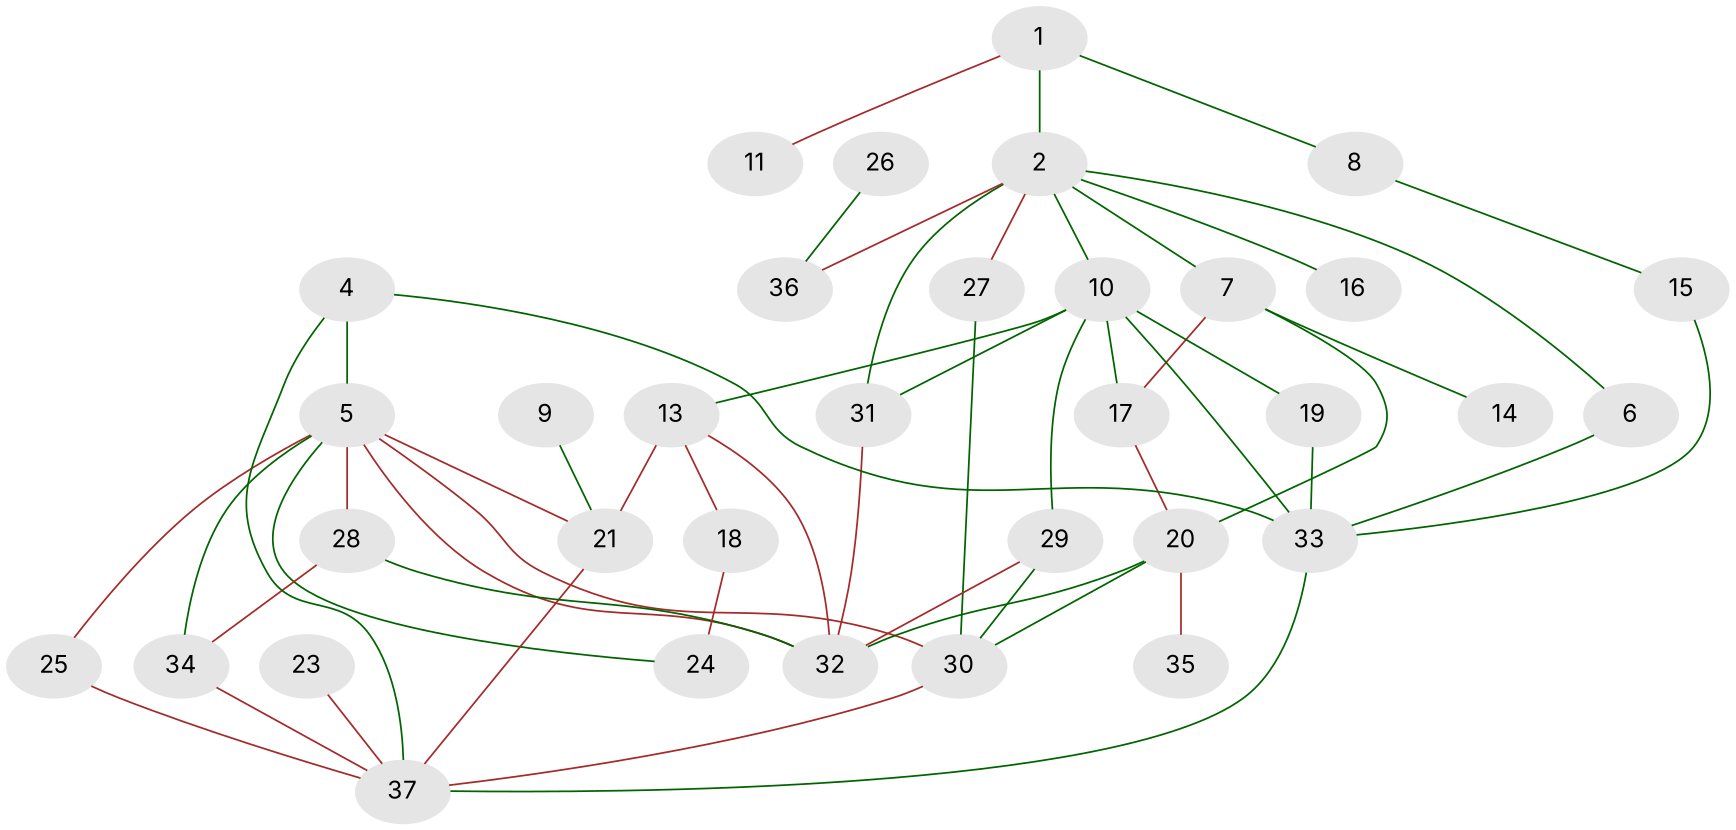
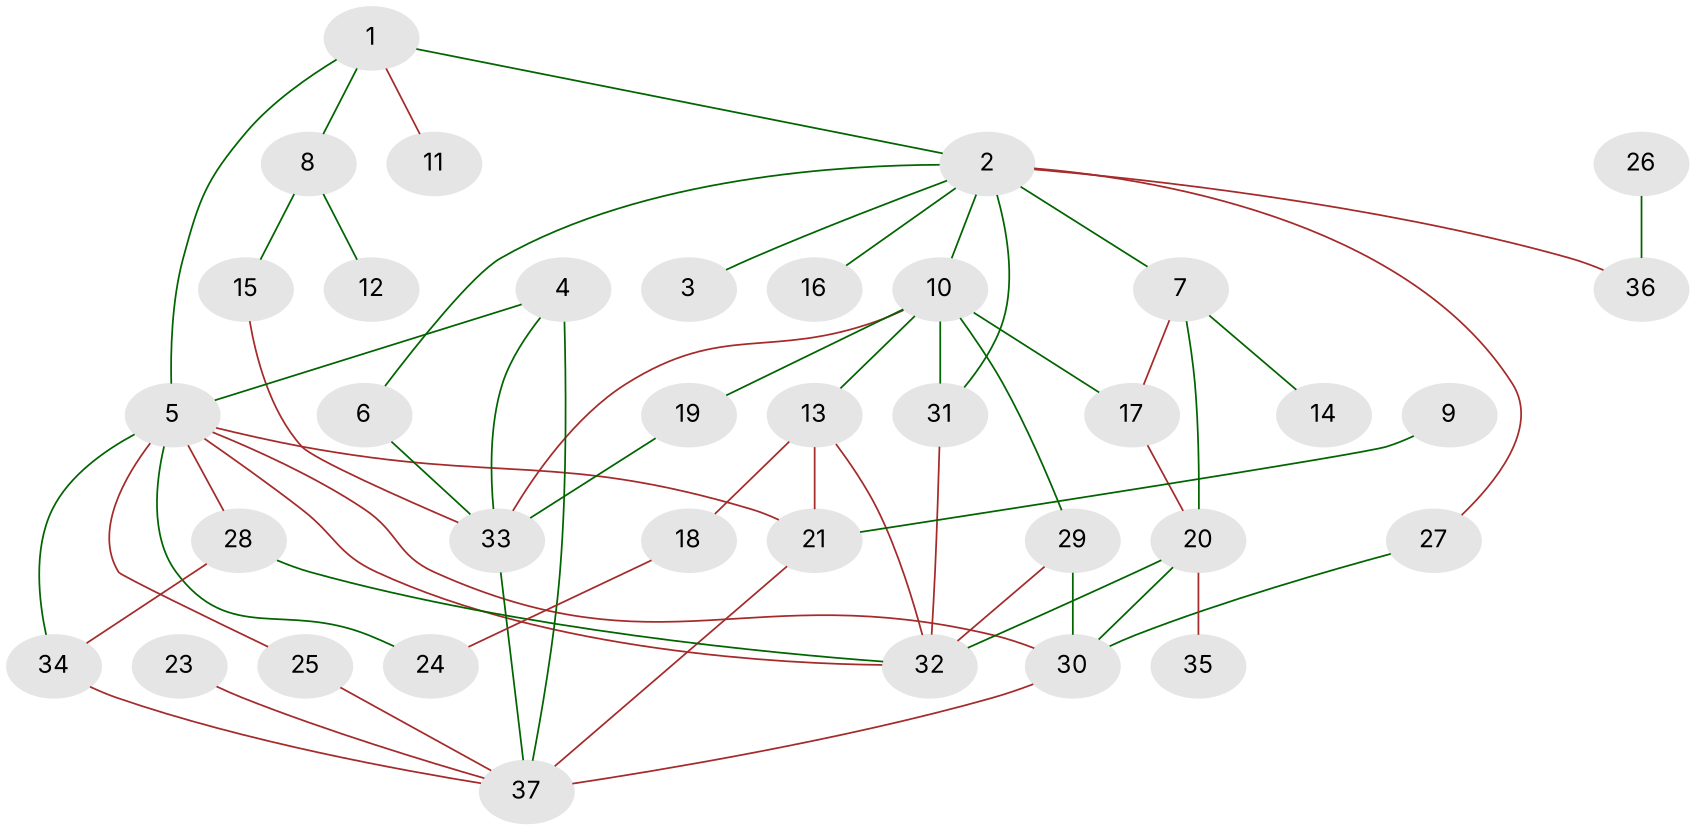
none -> (204, 195)
none -> (372, 290)
none -> (689, 290)
(1209, 413) -> (679, 358)
(1596, 495) -> (331, 464)
